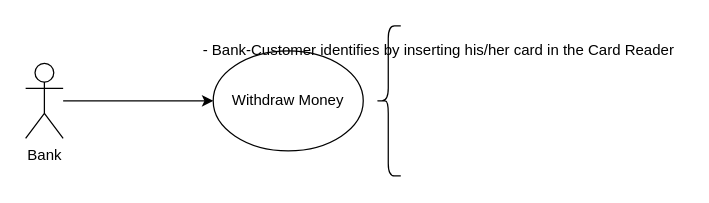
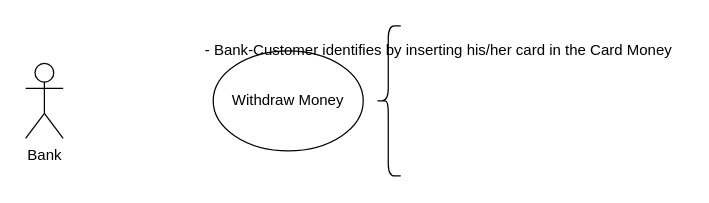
(439, 51) -> (439, 51)
(134, 101) -> none
